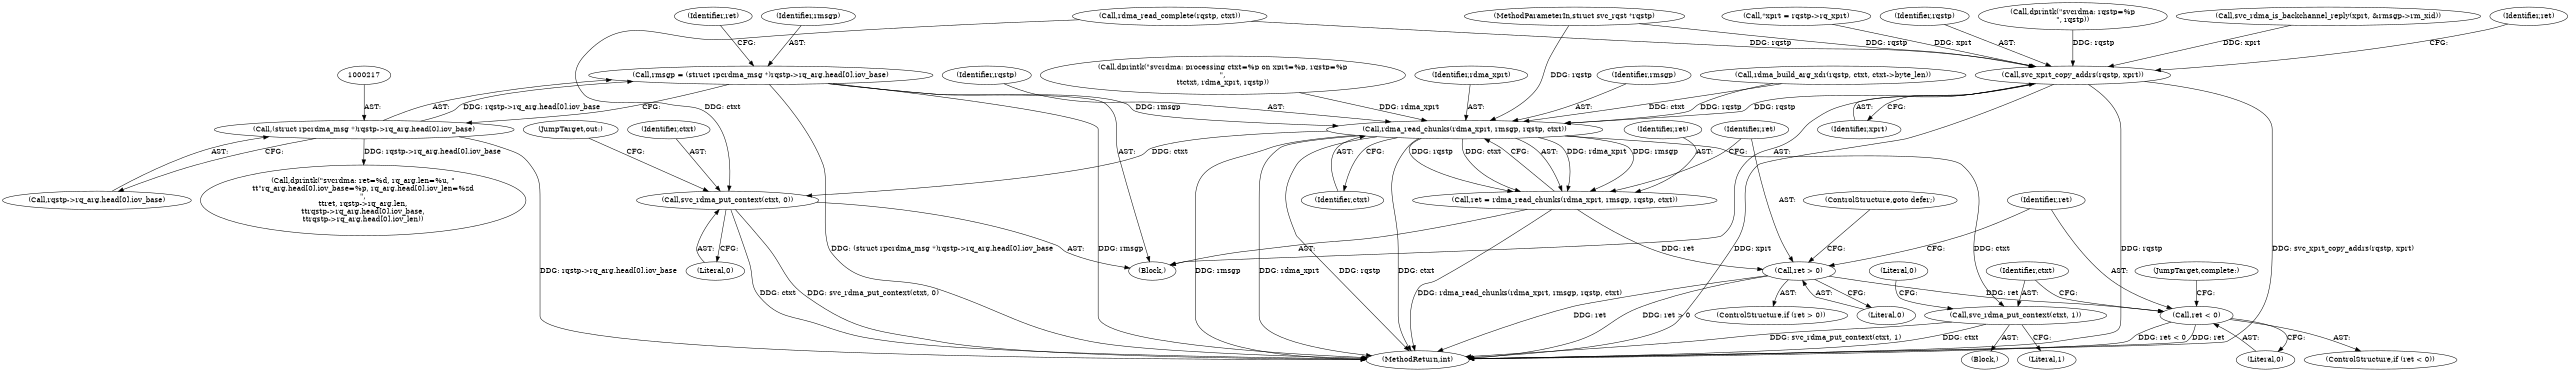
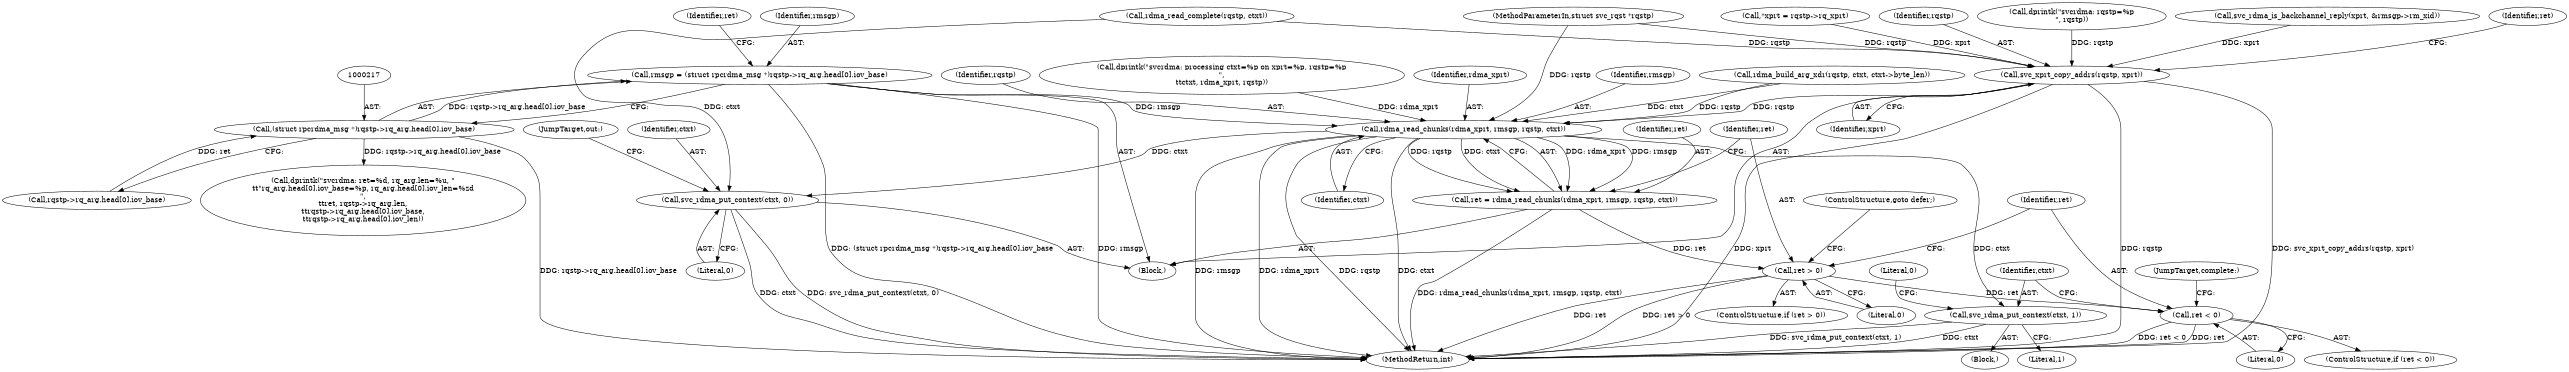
(221, 152) -> (214, 152)
